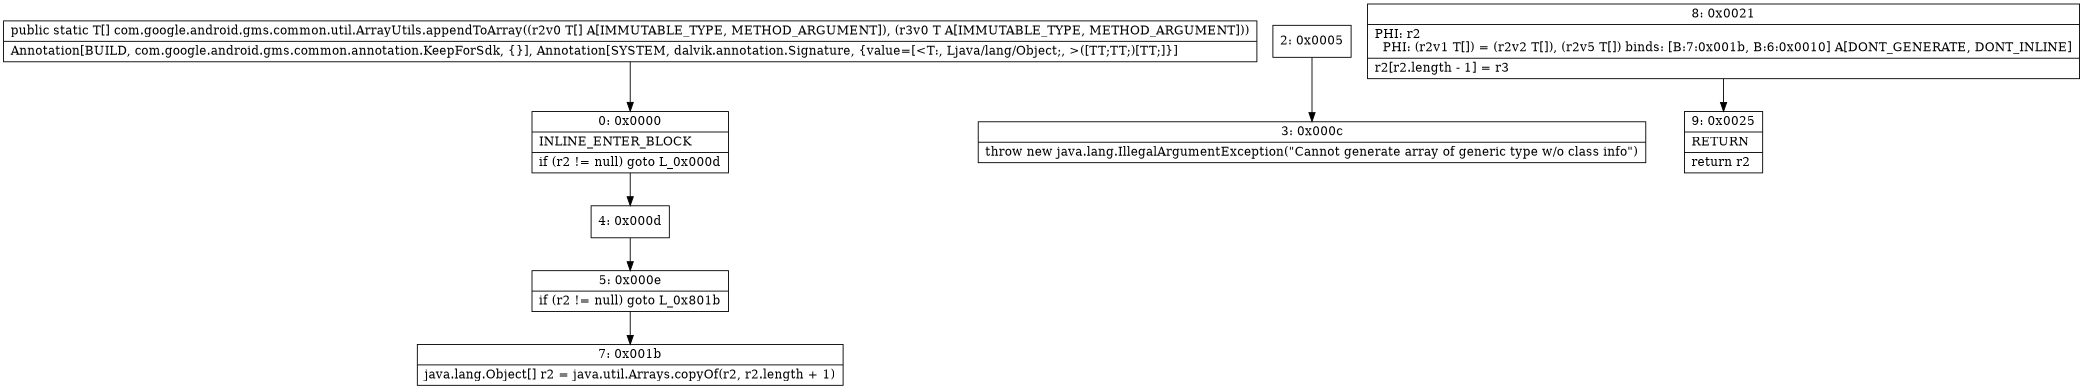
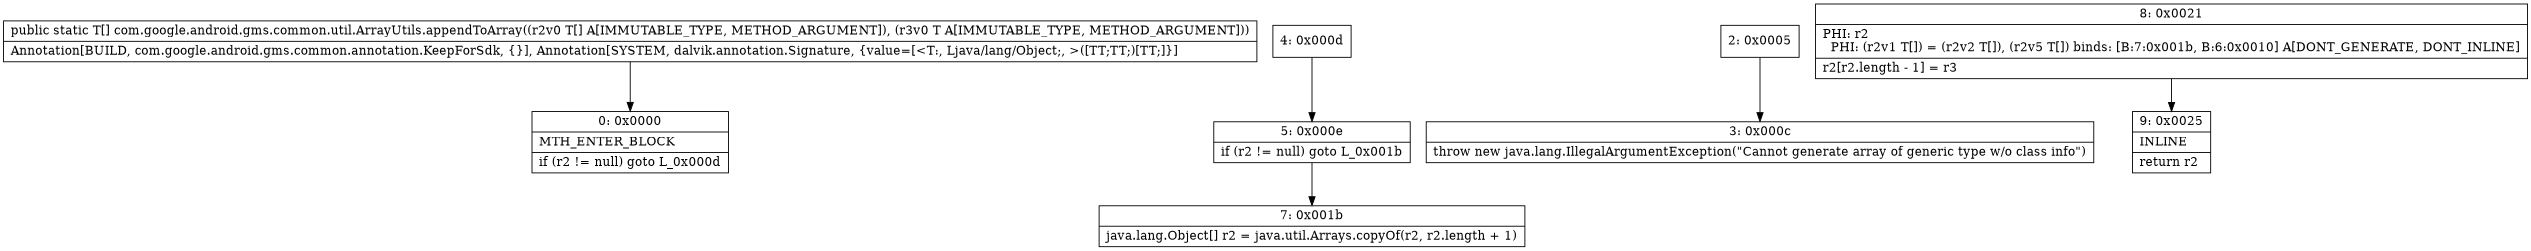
(616, 142) -> (608, 142)
(1720, 142) -> (2164, 142)
(630, 185) -> none
(630, 301) -> (1312, 152)
